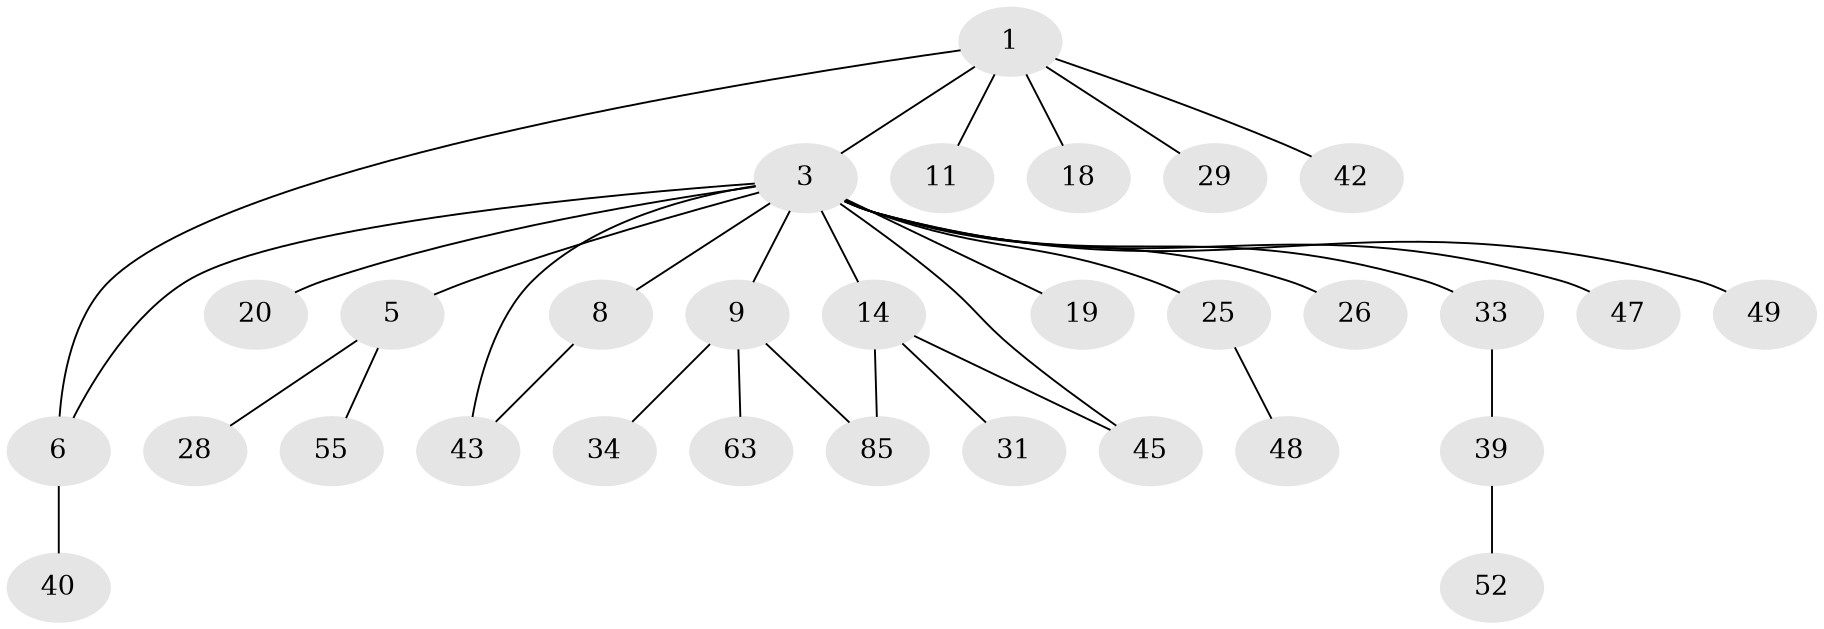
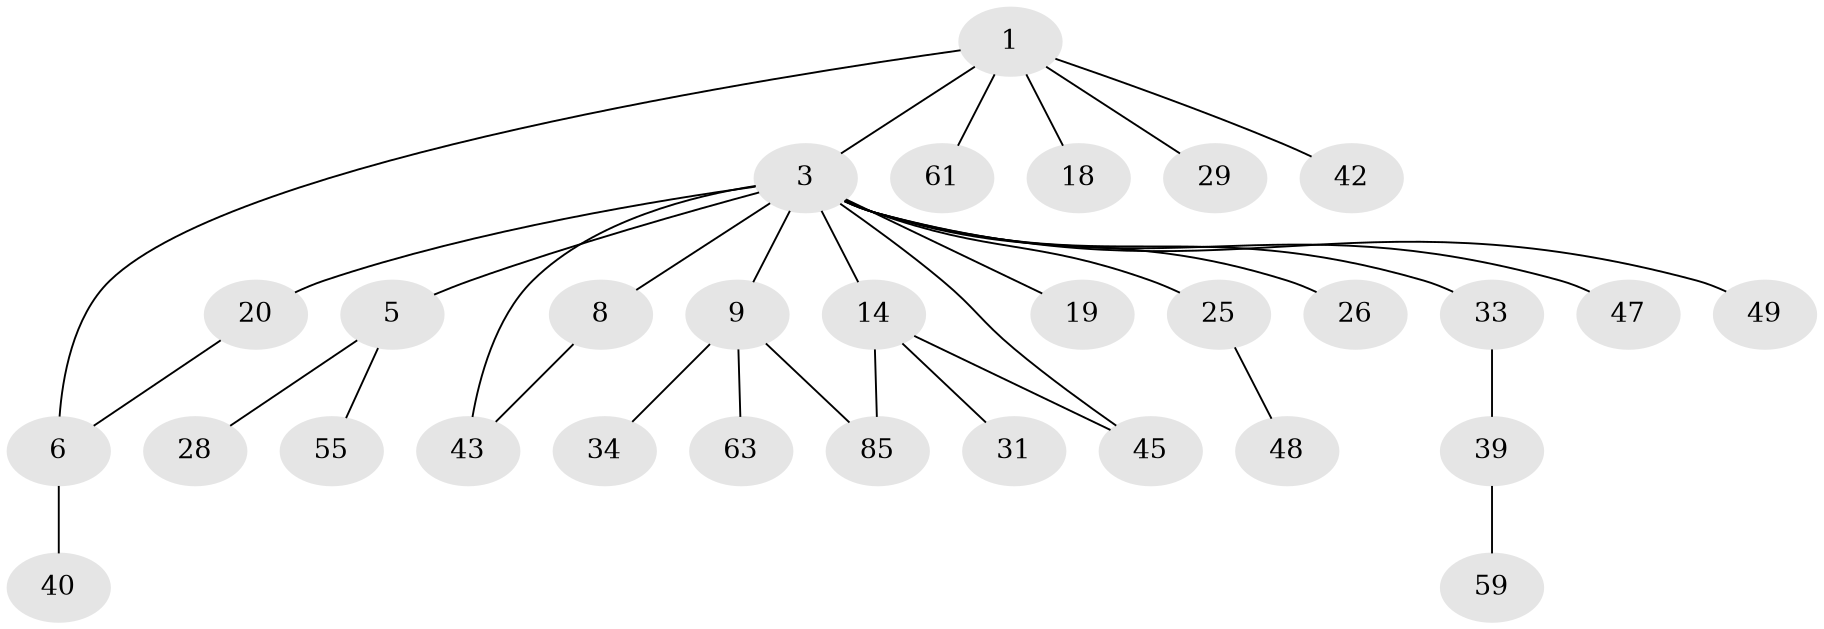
(942, 178) -> (942, 178)
(378, 227) -> (157, 383)
(1492, 588) -> (1492, 588)
